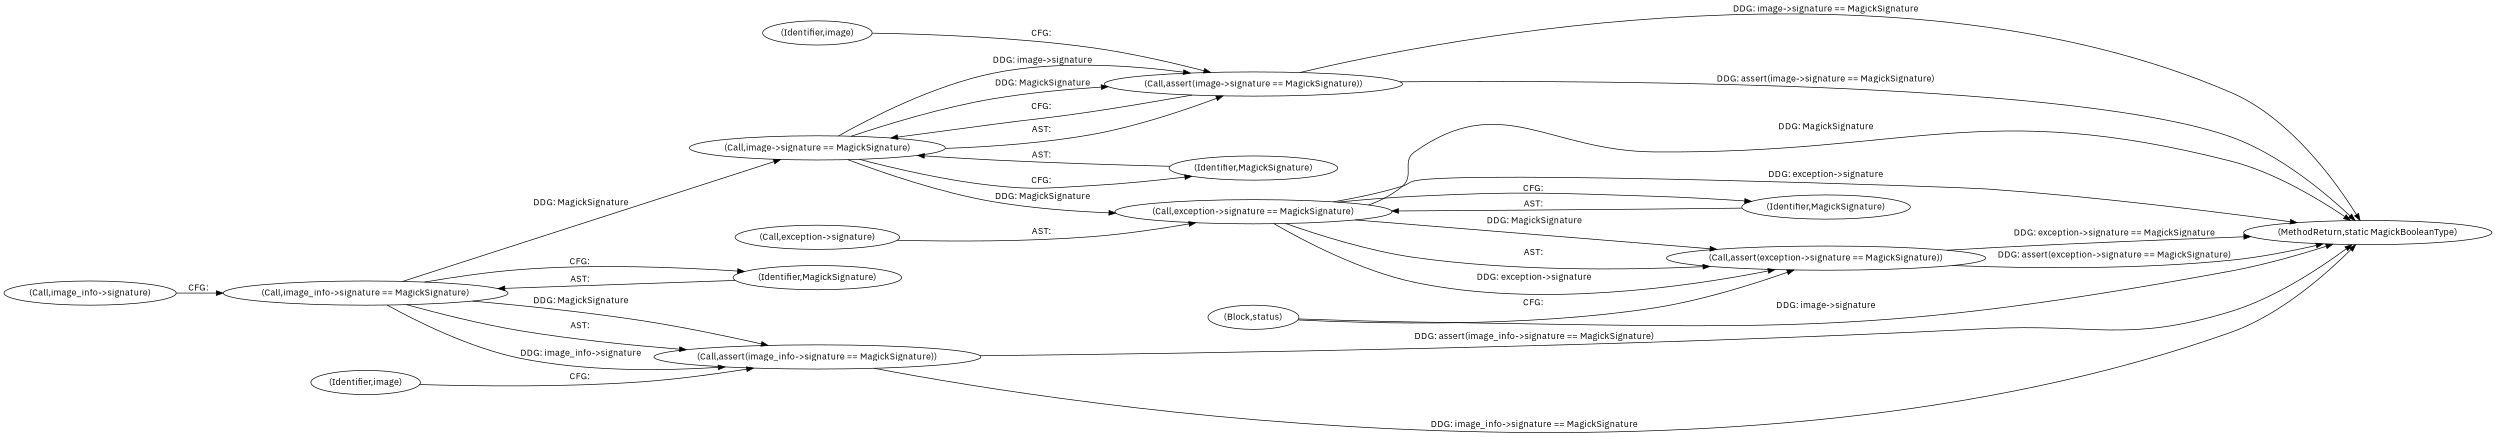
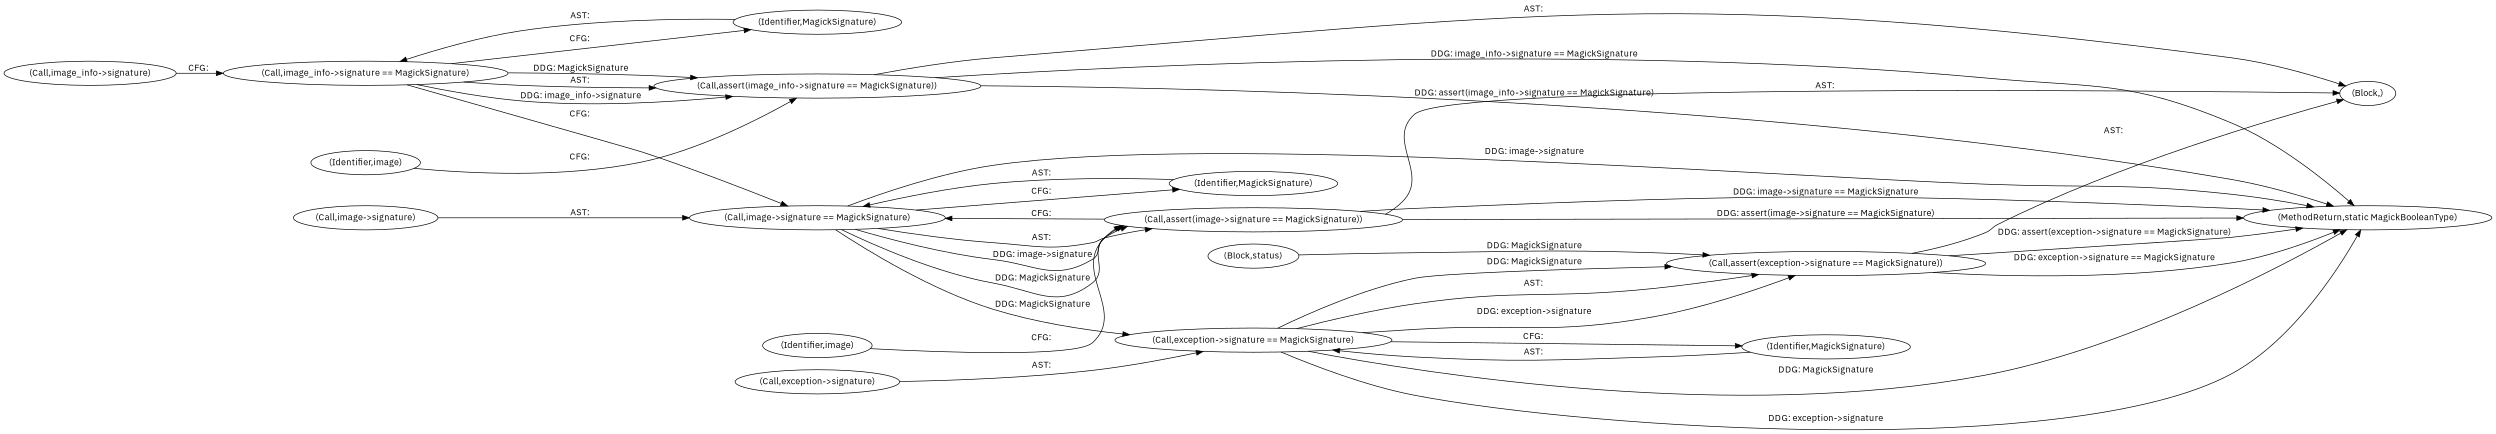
none -> (2368, 93)
(581, 203) -> (581, 114)
none -> (366, 218)
(1535, 303) -> (1535, 246)
(1816, 323) -> (1575, 164)
